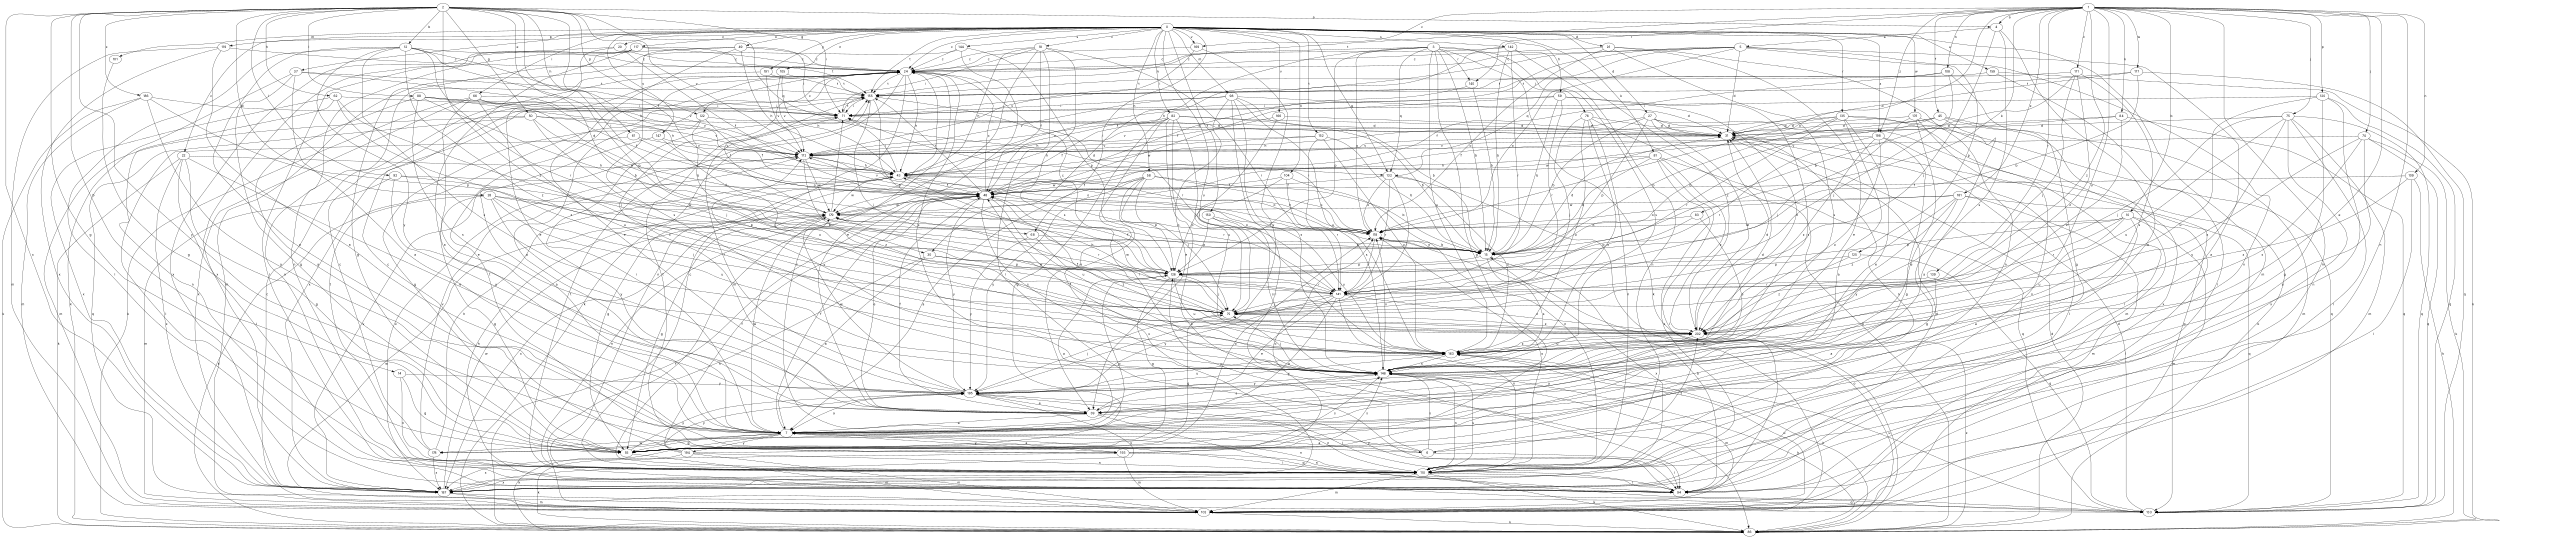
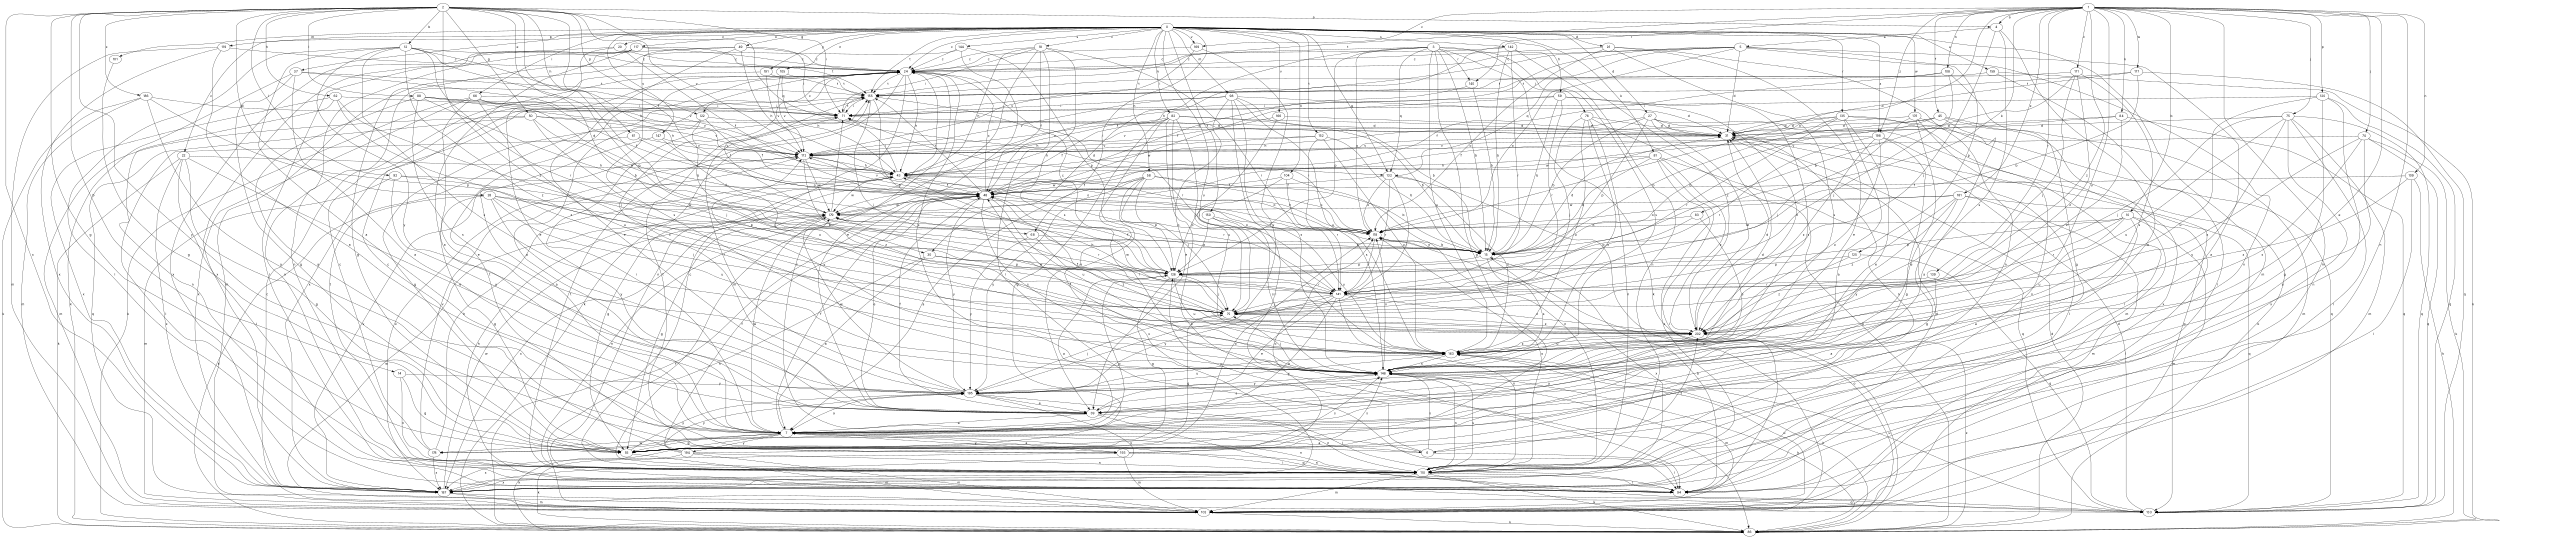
(367, 287) -> (542, 347)
(1349, 435) -> none
